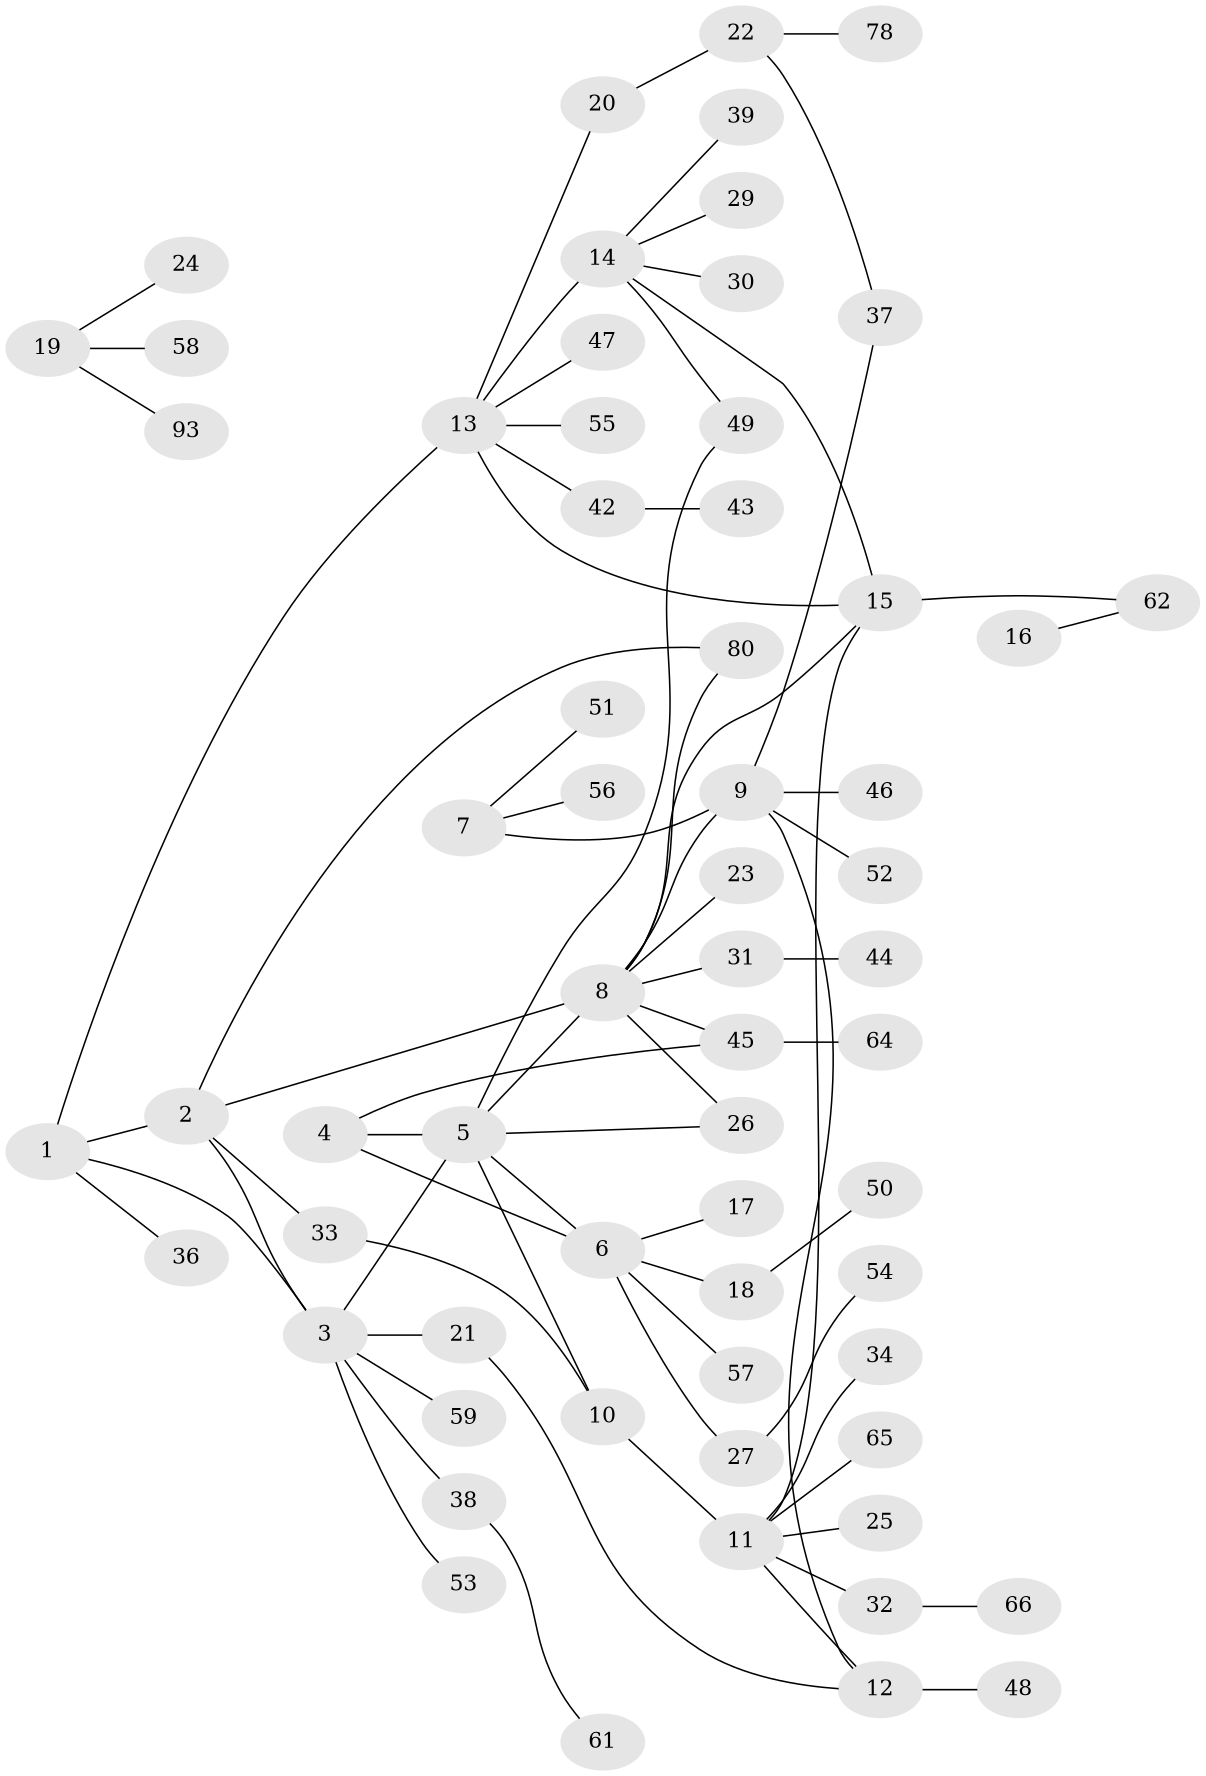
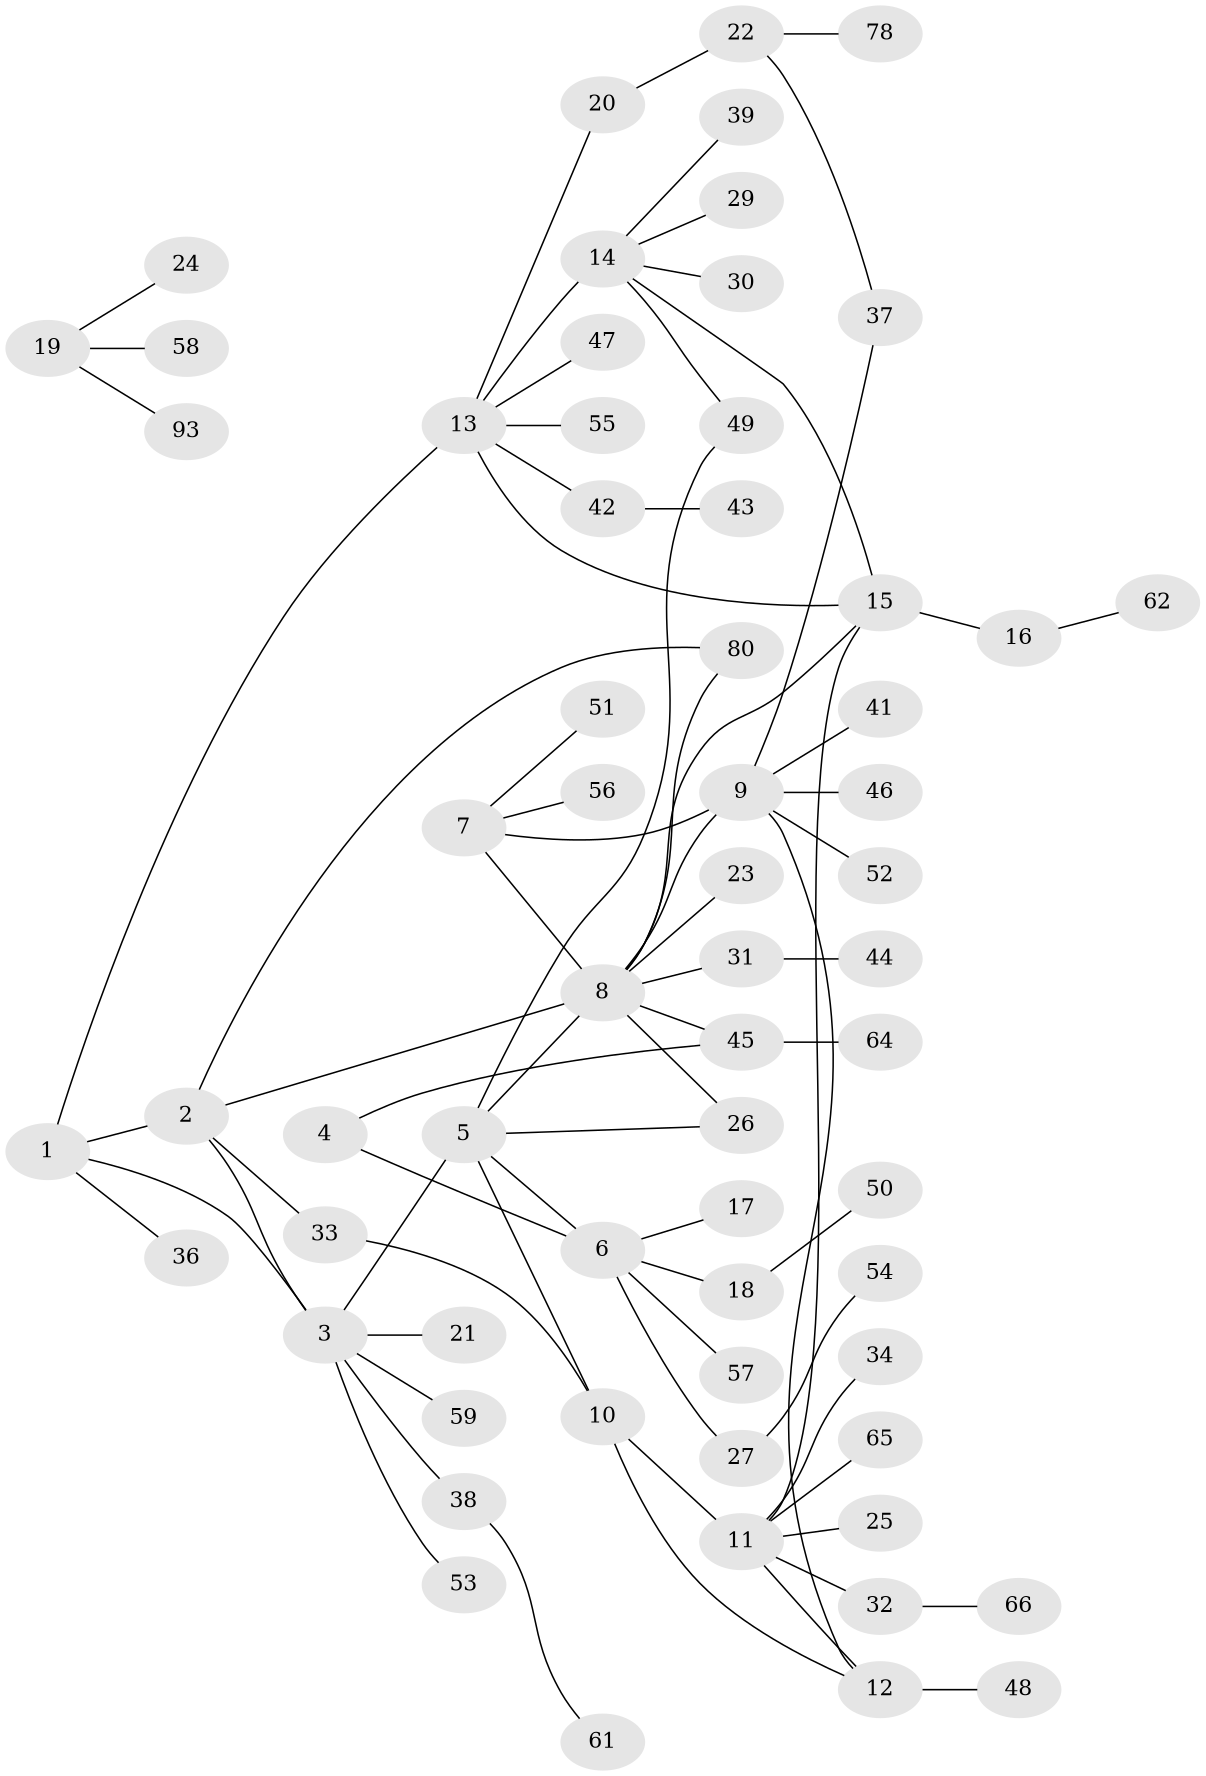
(1019, 596) -> (950, 621)
none -> (880, 709)
none -> (534, 911)
(395, 1135) -> none
(621, 1575) -> (703, 1586)
